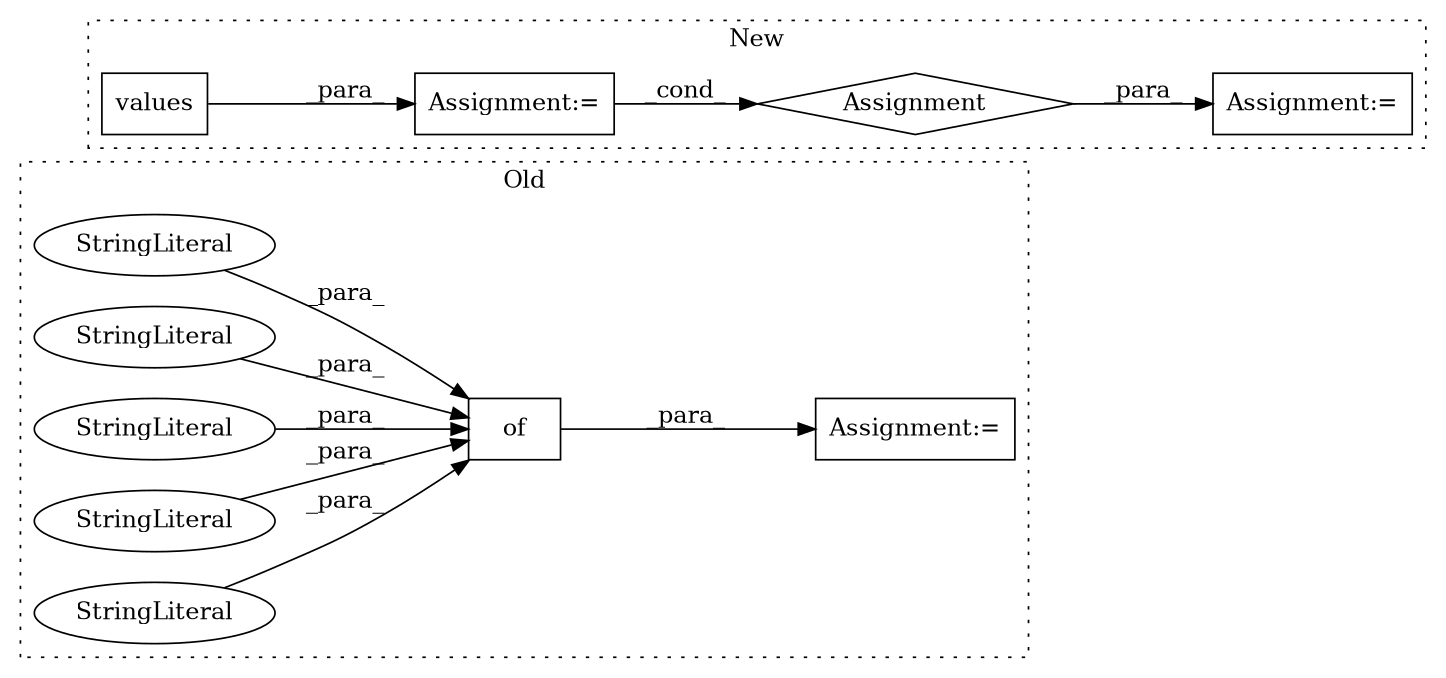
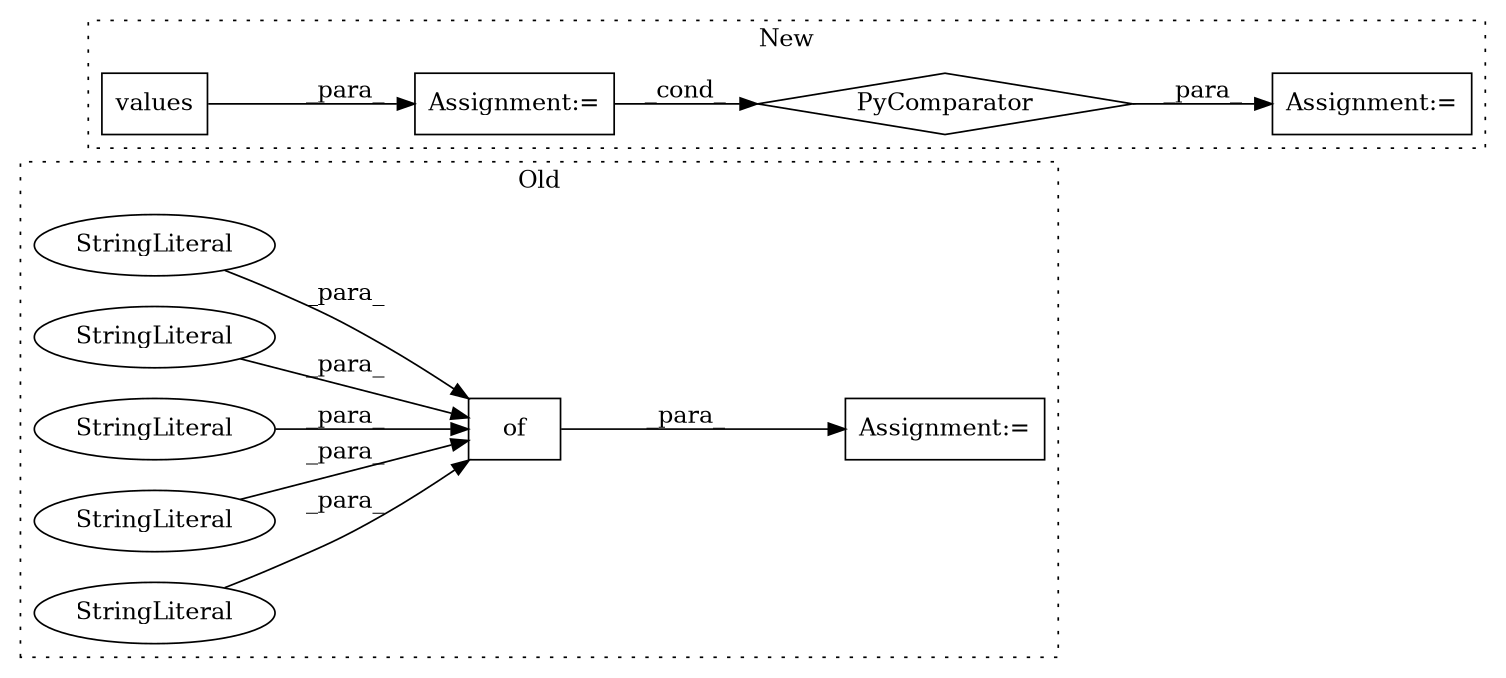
(915, 104) -> (945, 104)
